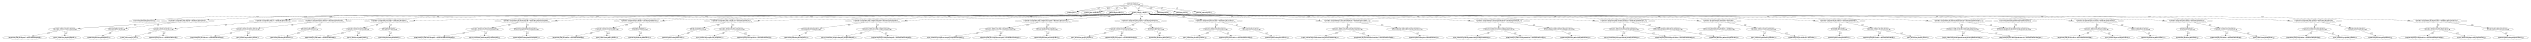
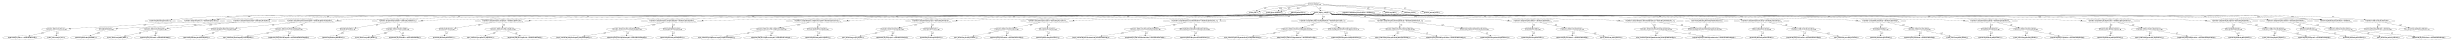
(1478, 17) -> (1825, 16)
